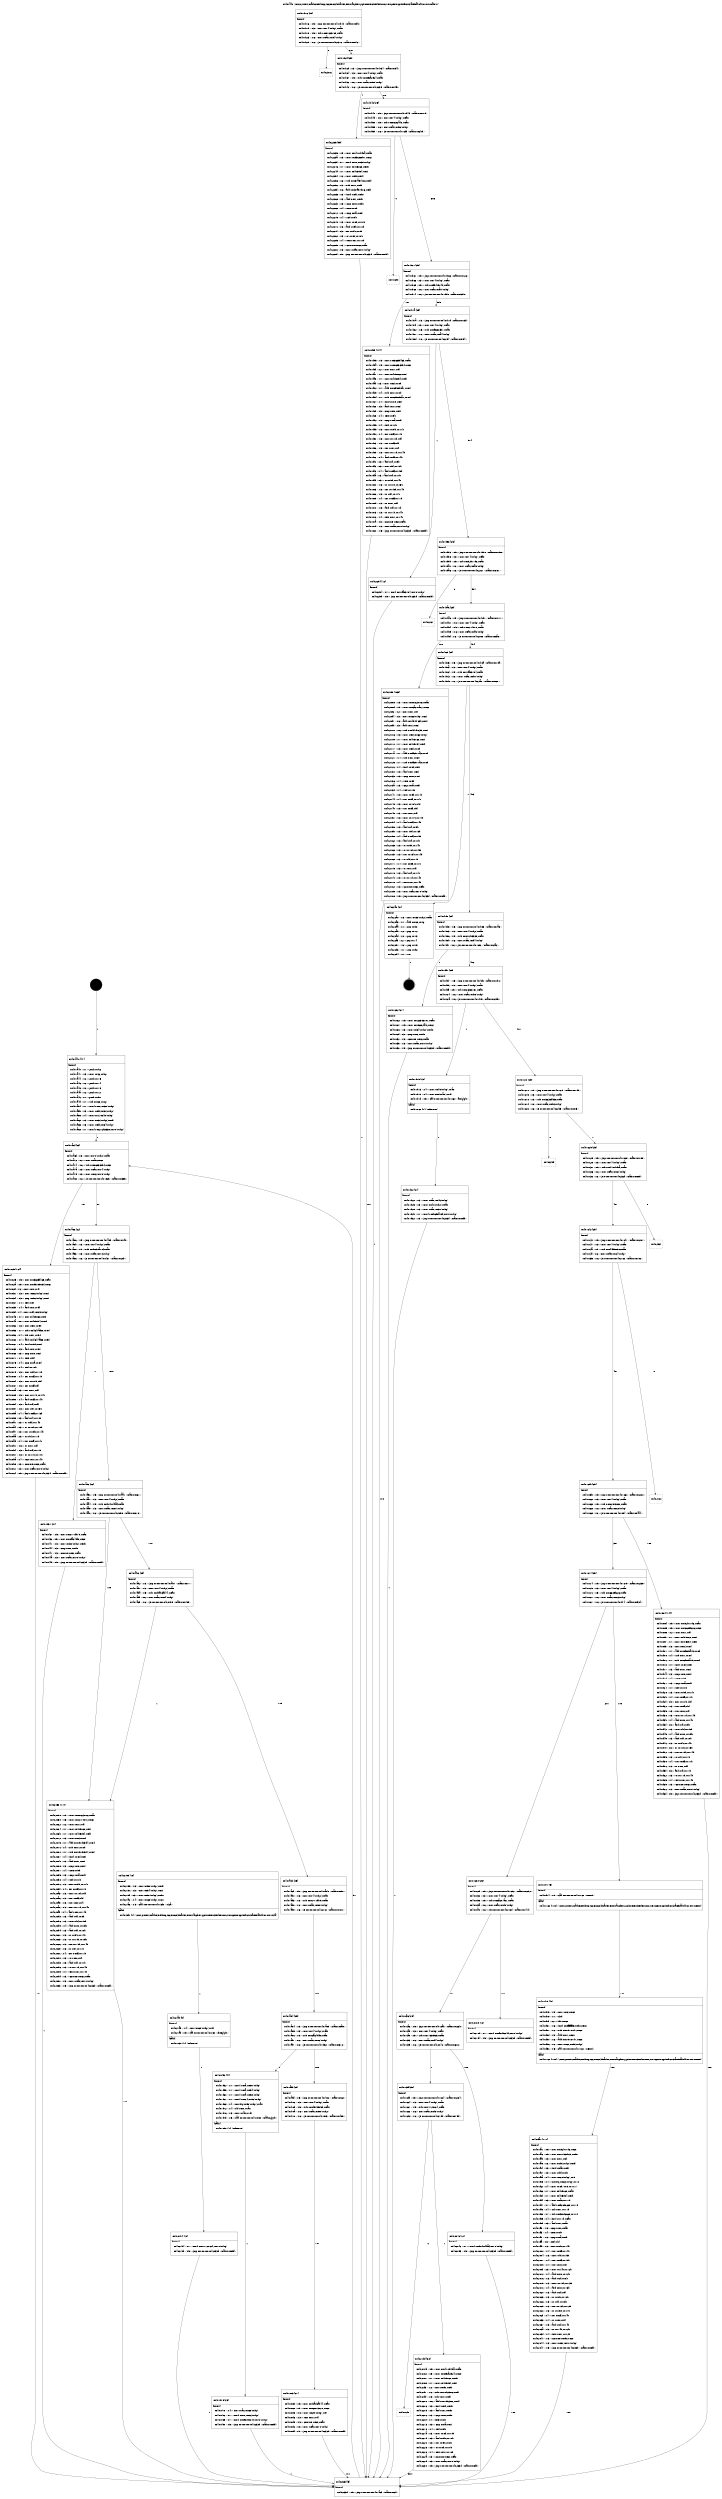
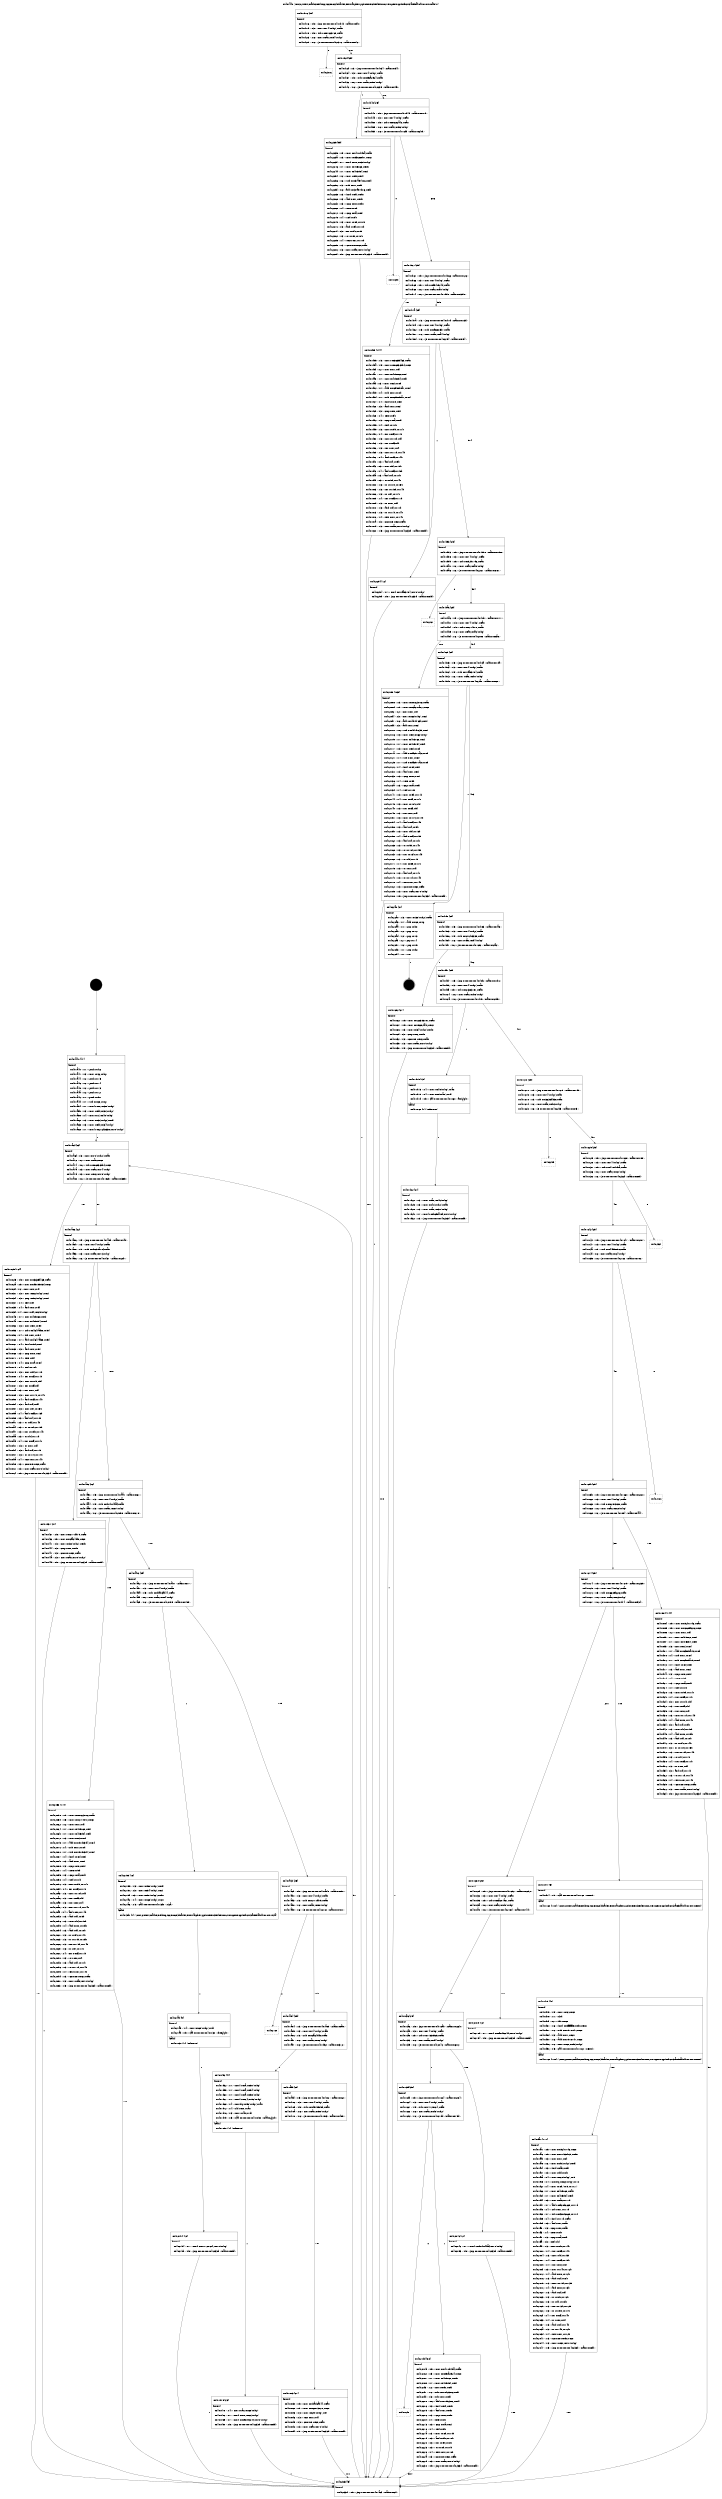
(593, 1137) -> (593, 1137)
(135, 1703) -> (178, 1738)
none -> (272, 2031)
(314, 2065) -> none
(709, 2067) -> (709, 2067)
